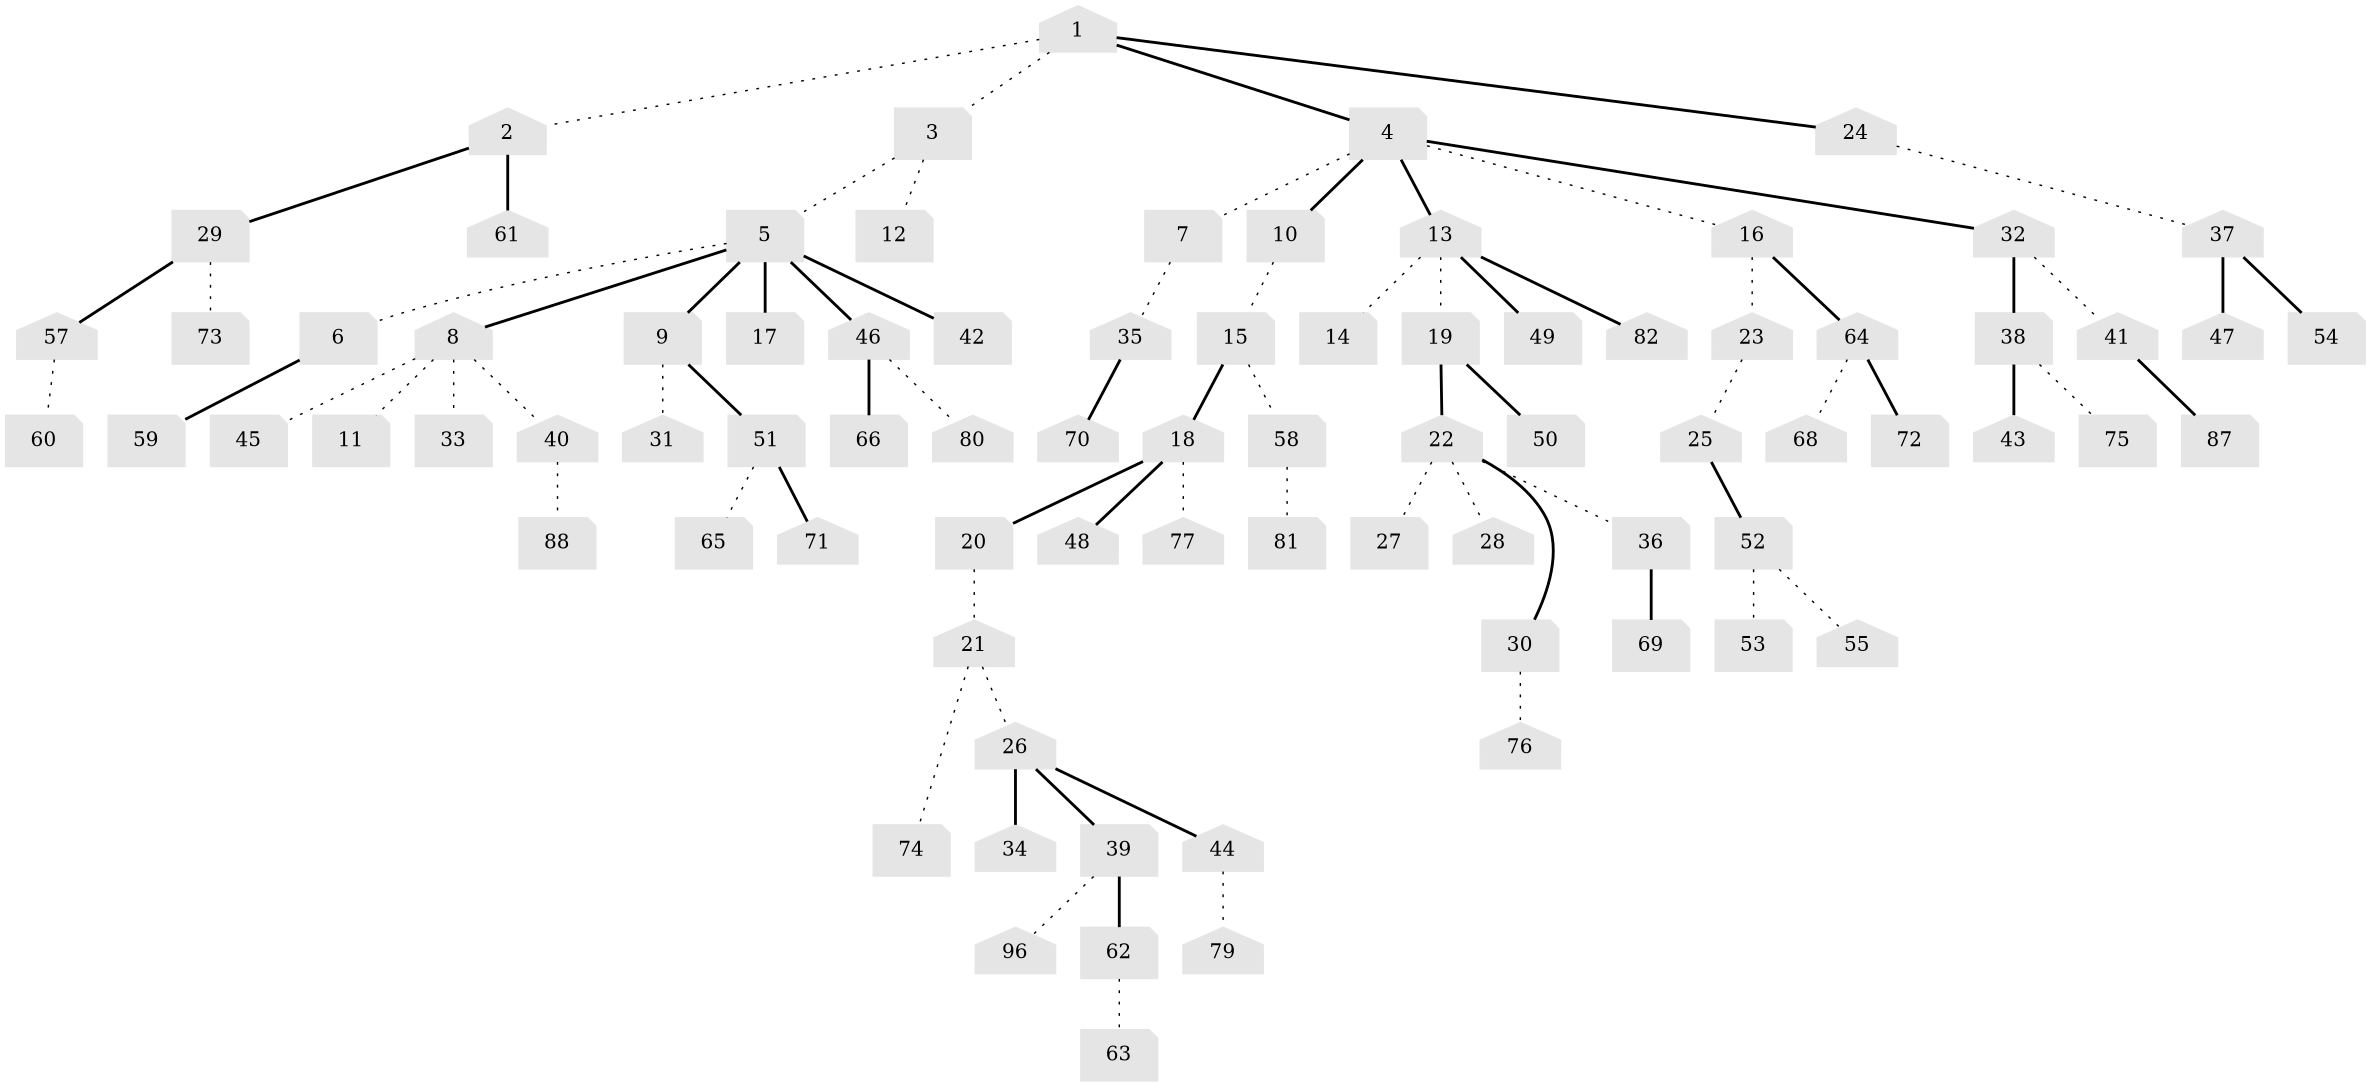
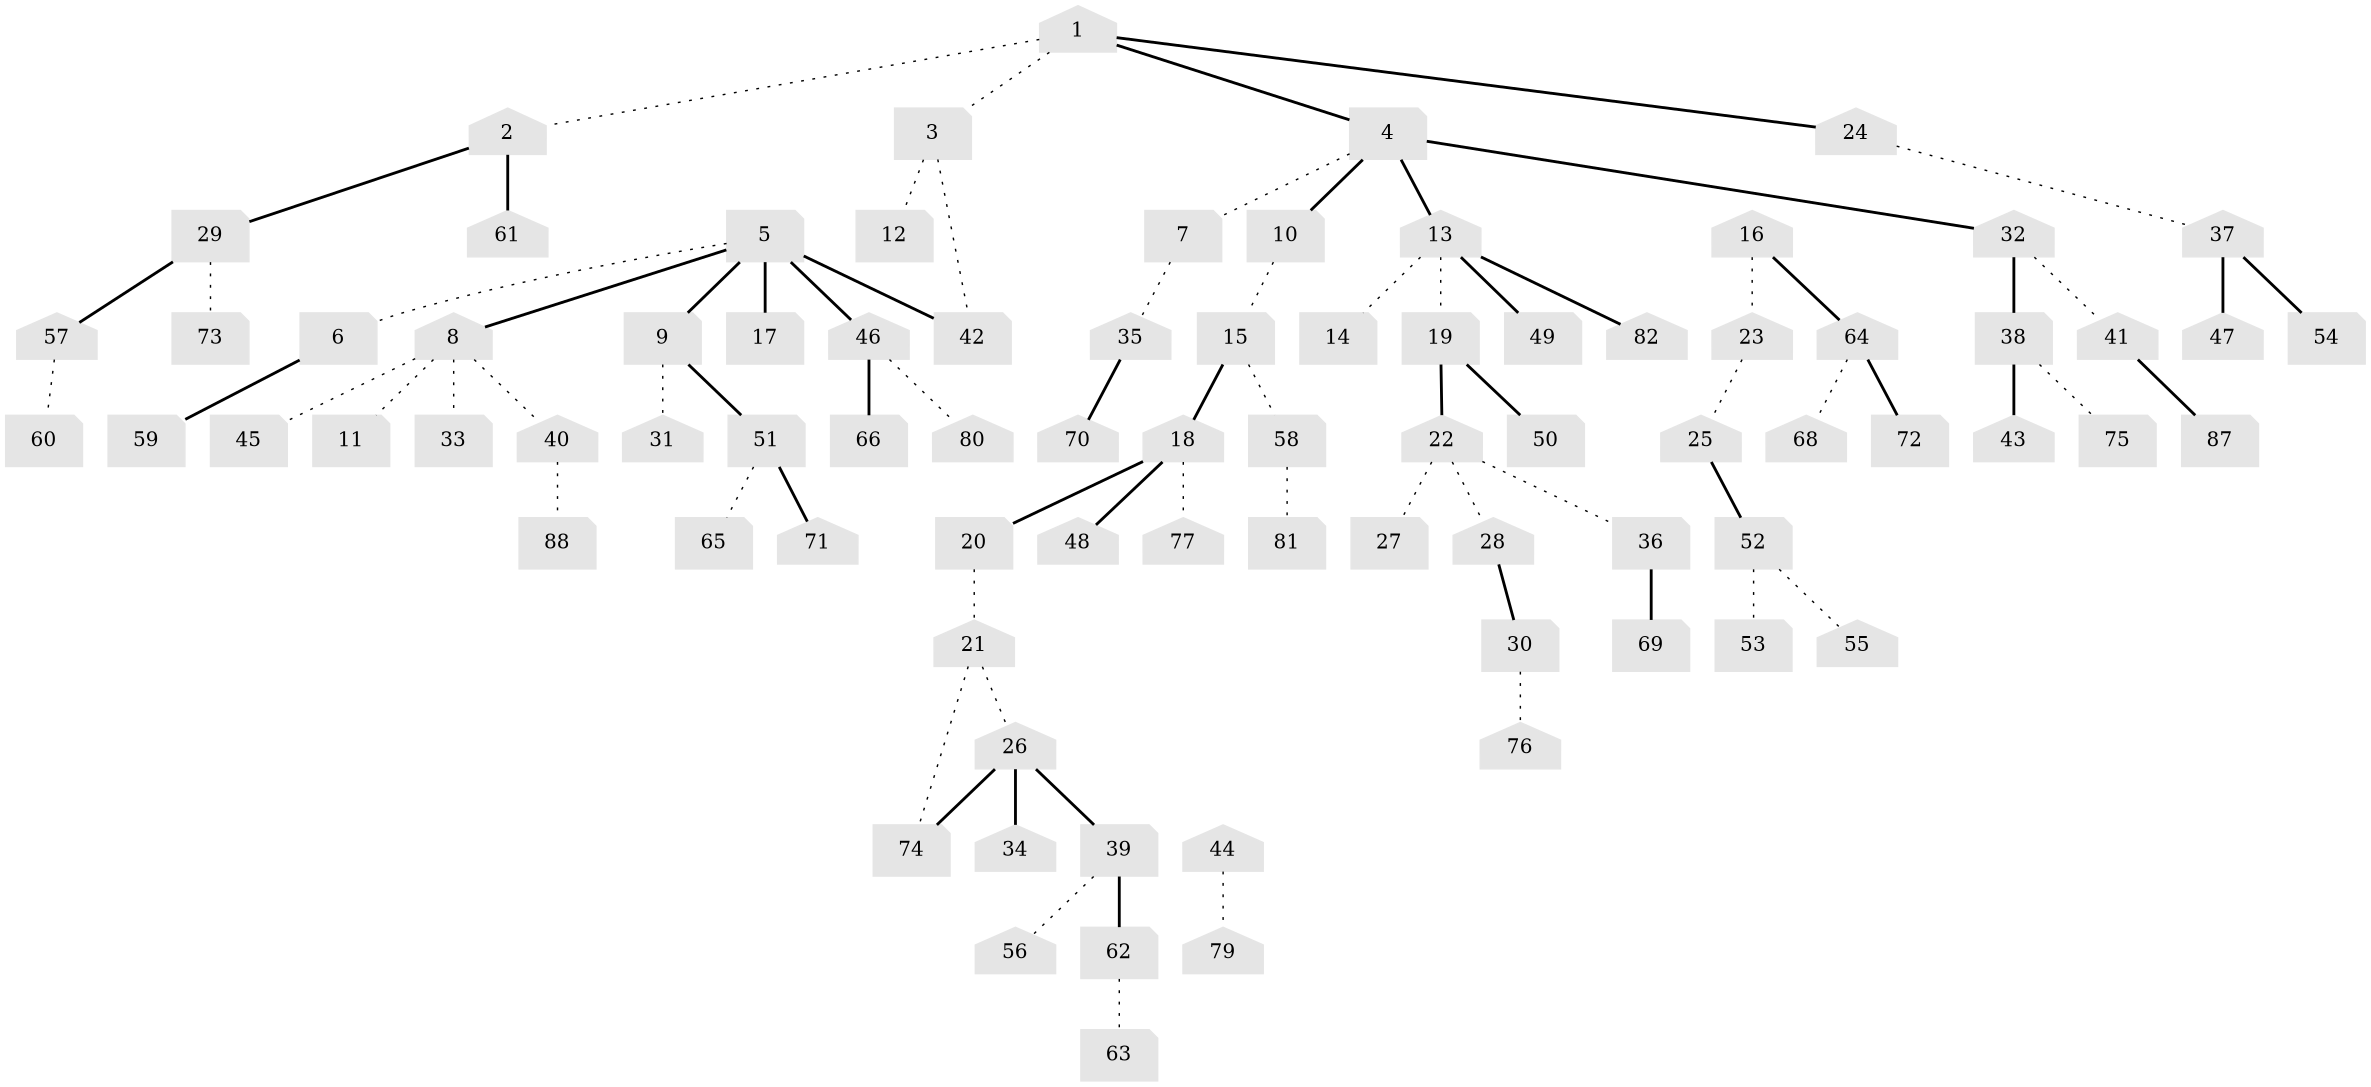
(849, 185) -> (953, 236)
(1573, 186) -> none
(1549, 526) -> (1506, 592)
(1126, 802) -> (966, 797)
(1015, 953) -> (1015, 953)
